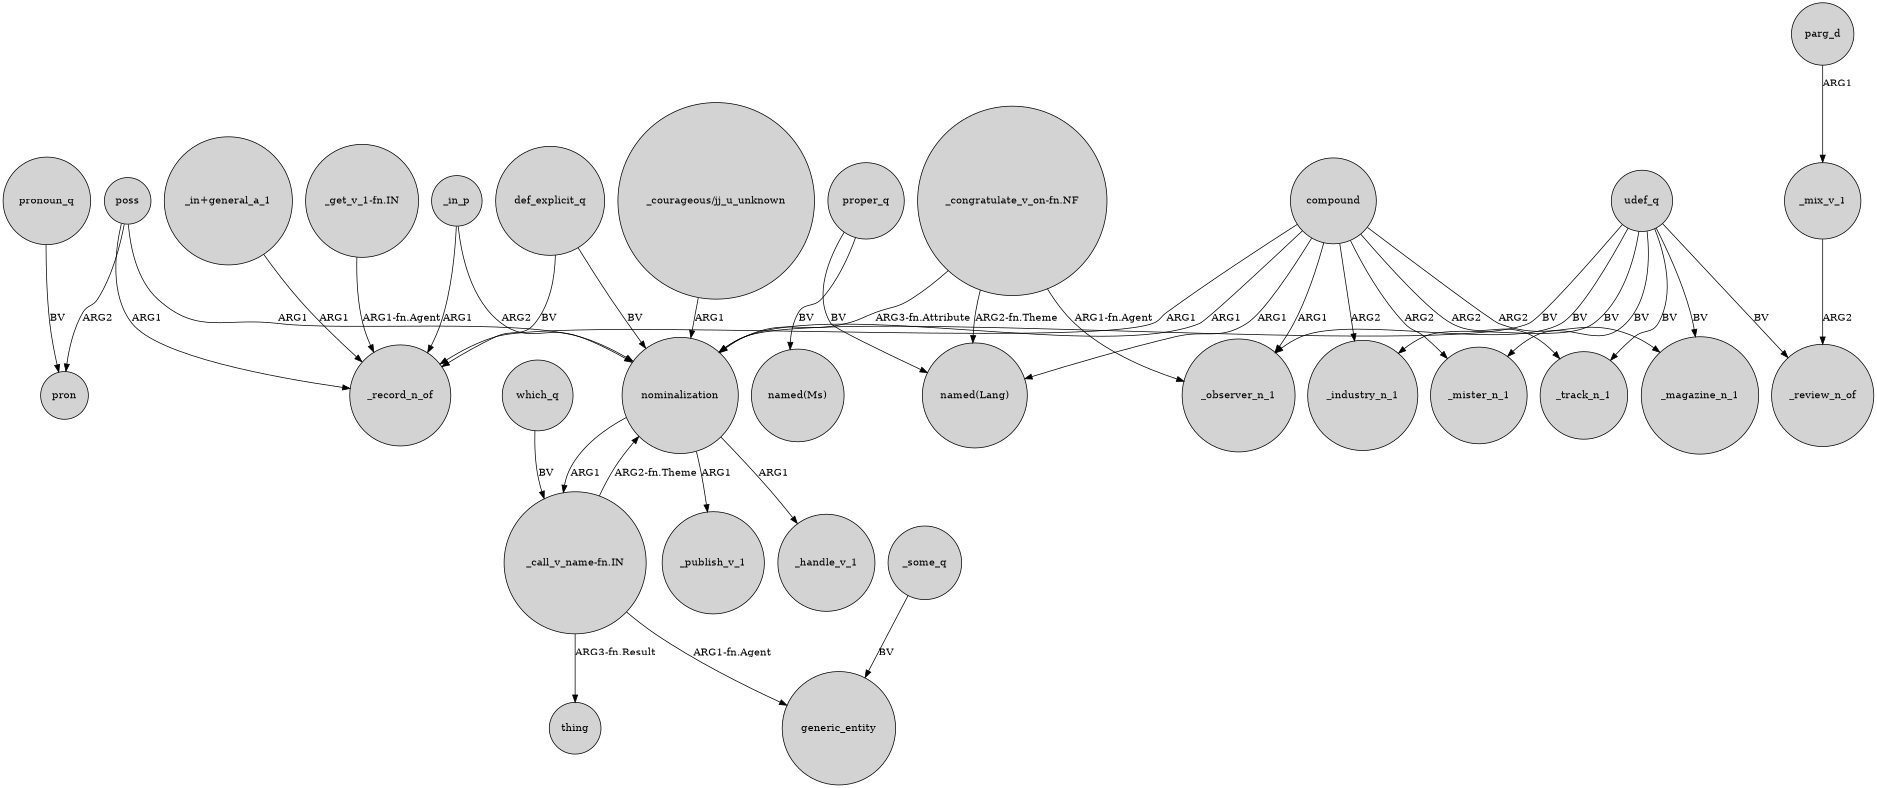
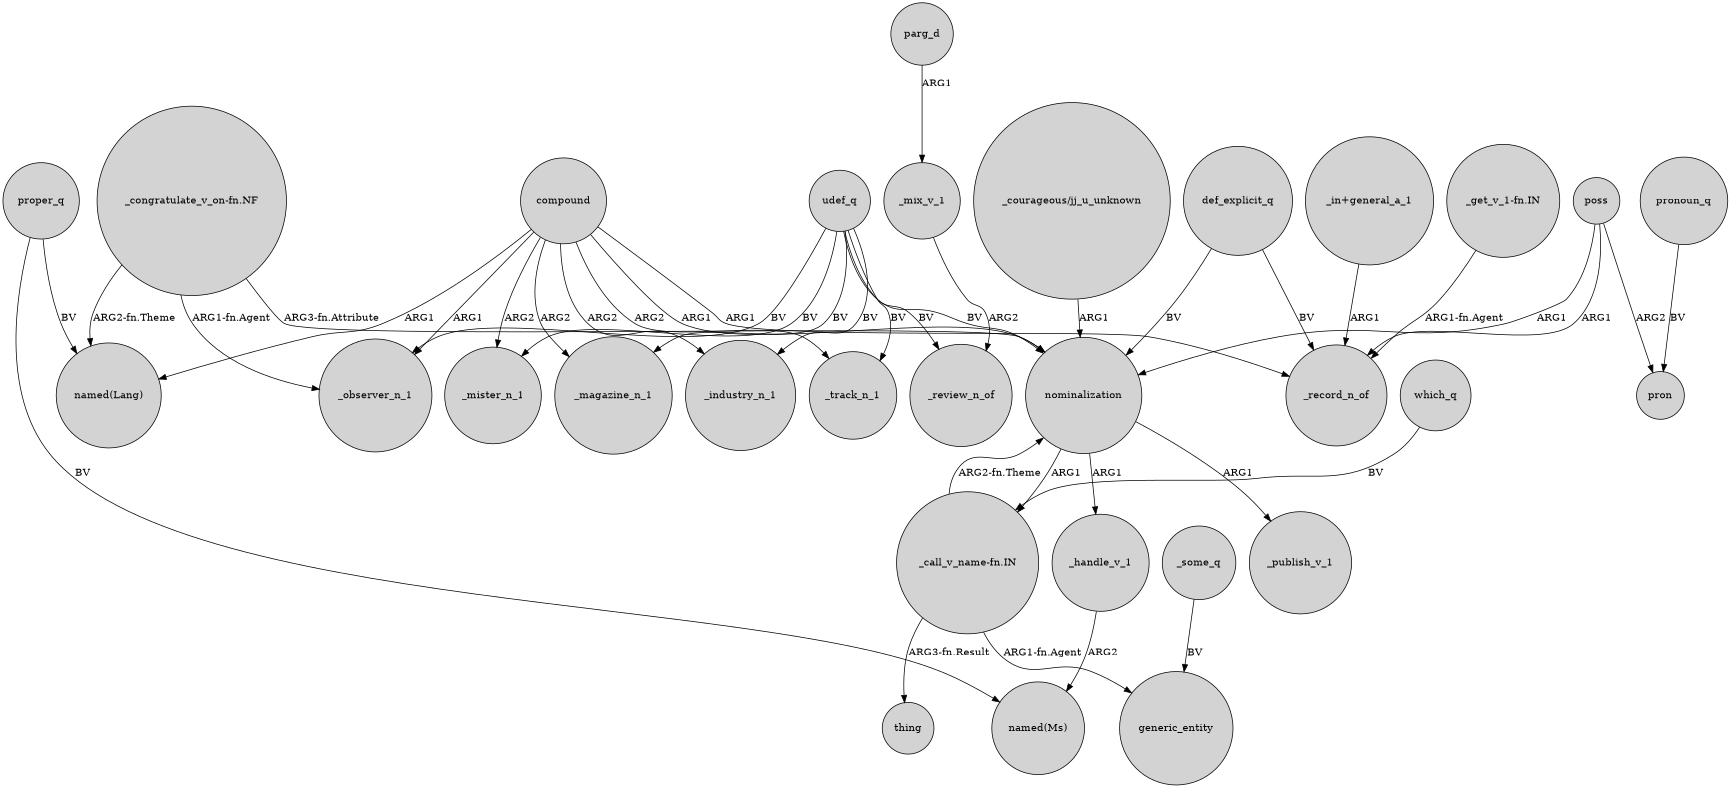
(457, 201) -> none
none -> (1087, 650)
